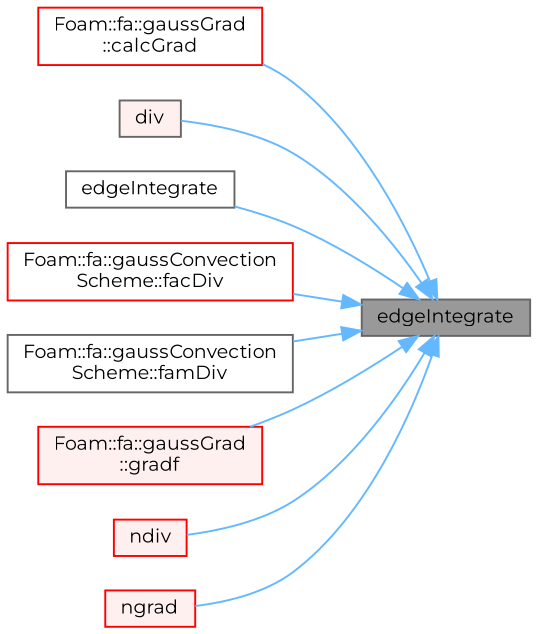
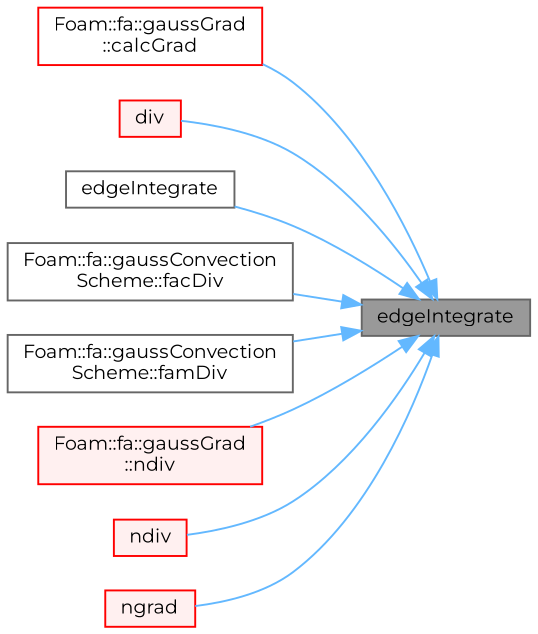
(150, 119) -> (150, 119)
(150, 272) -> (150, 272)
(150, 456) -> (150, 456)
